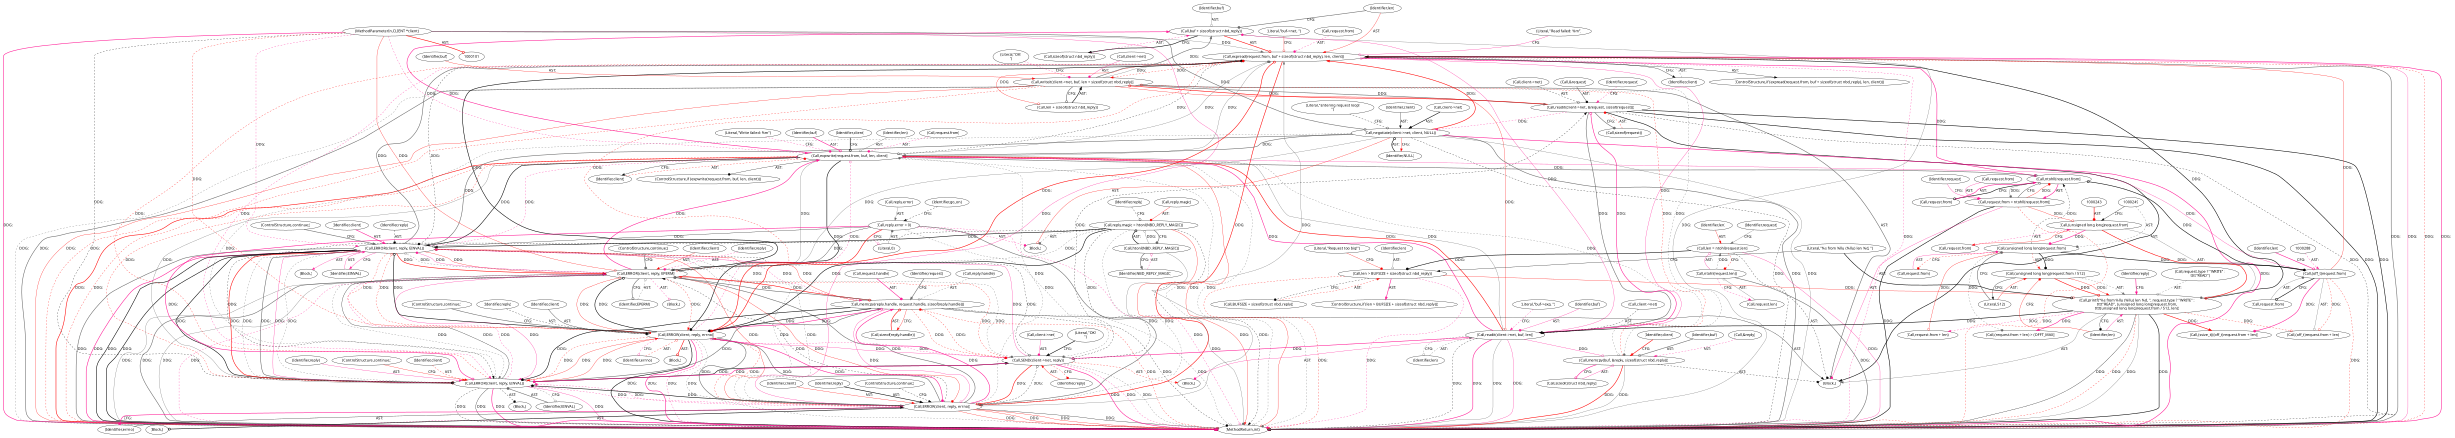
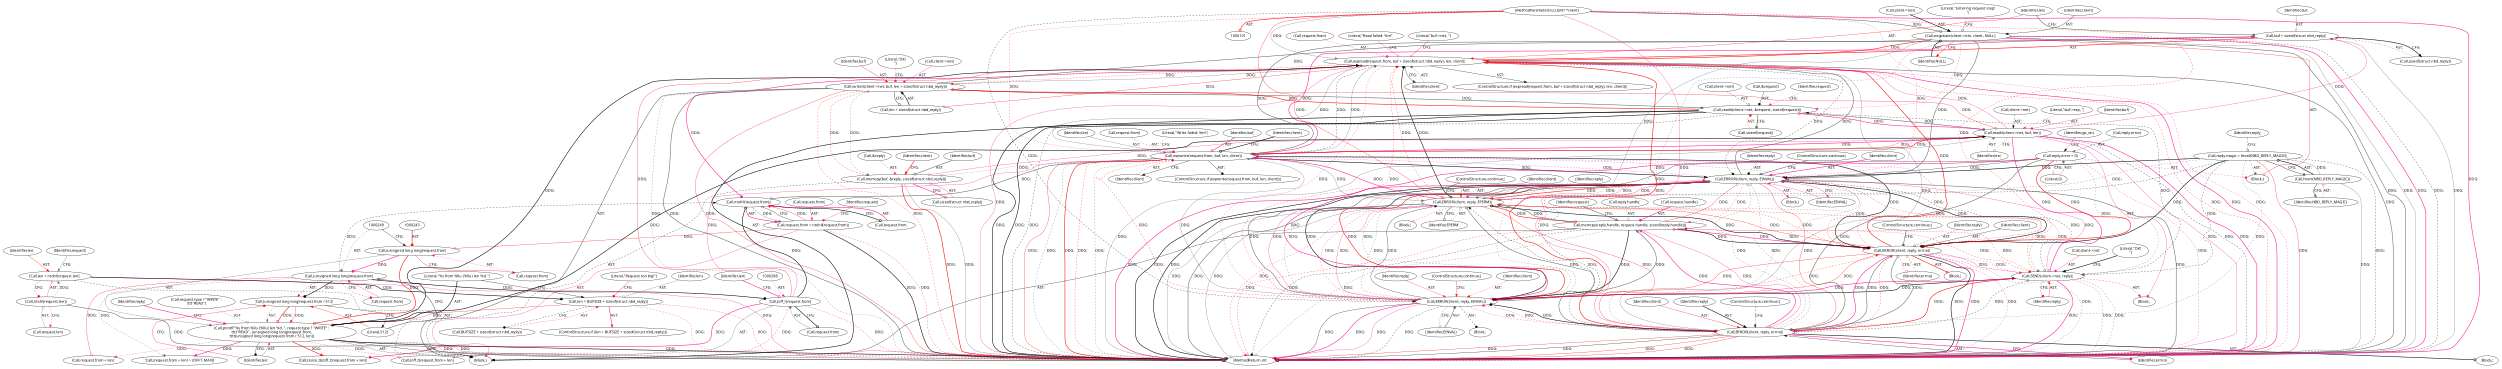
(1502, 122) -> (1909, 104)
(1177, 202) -> none
(893, 335) -> none
